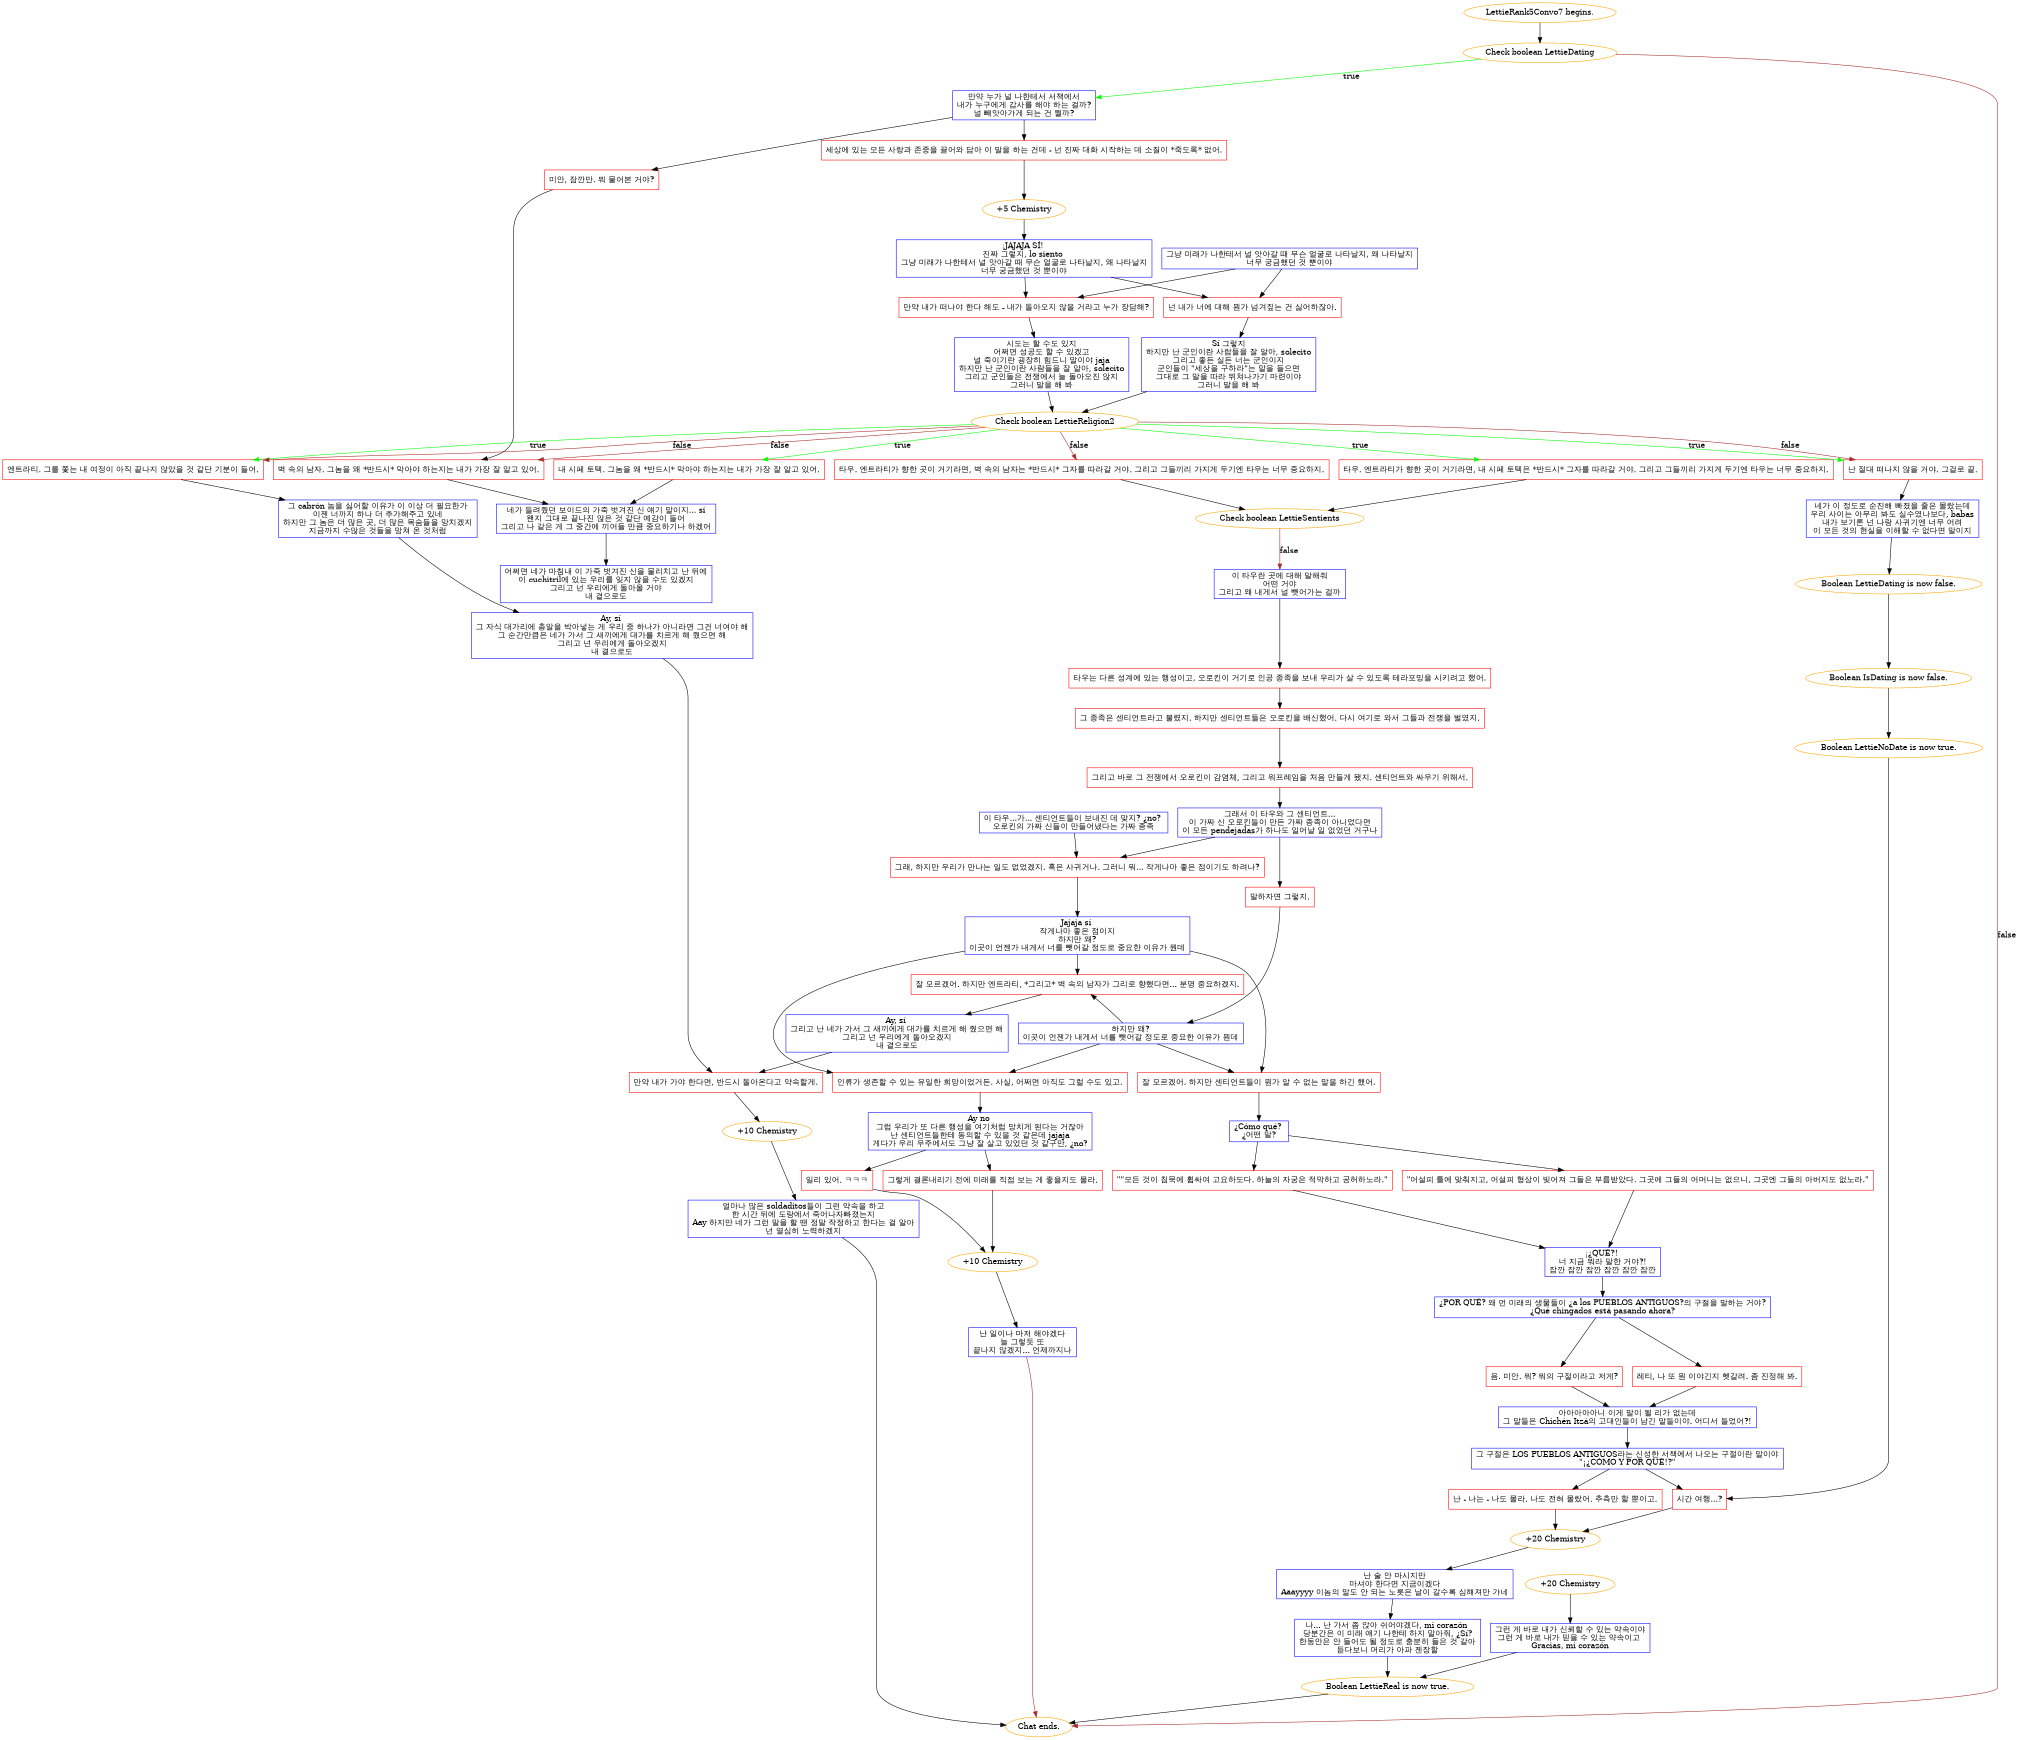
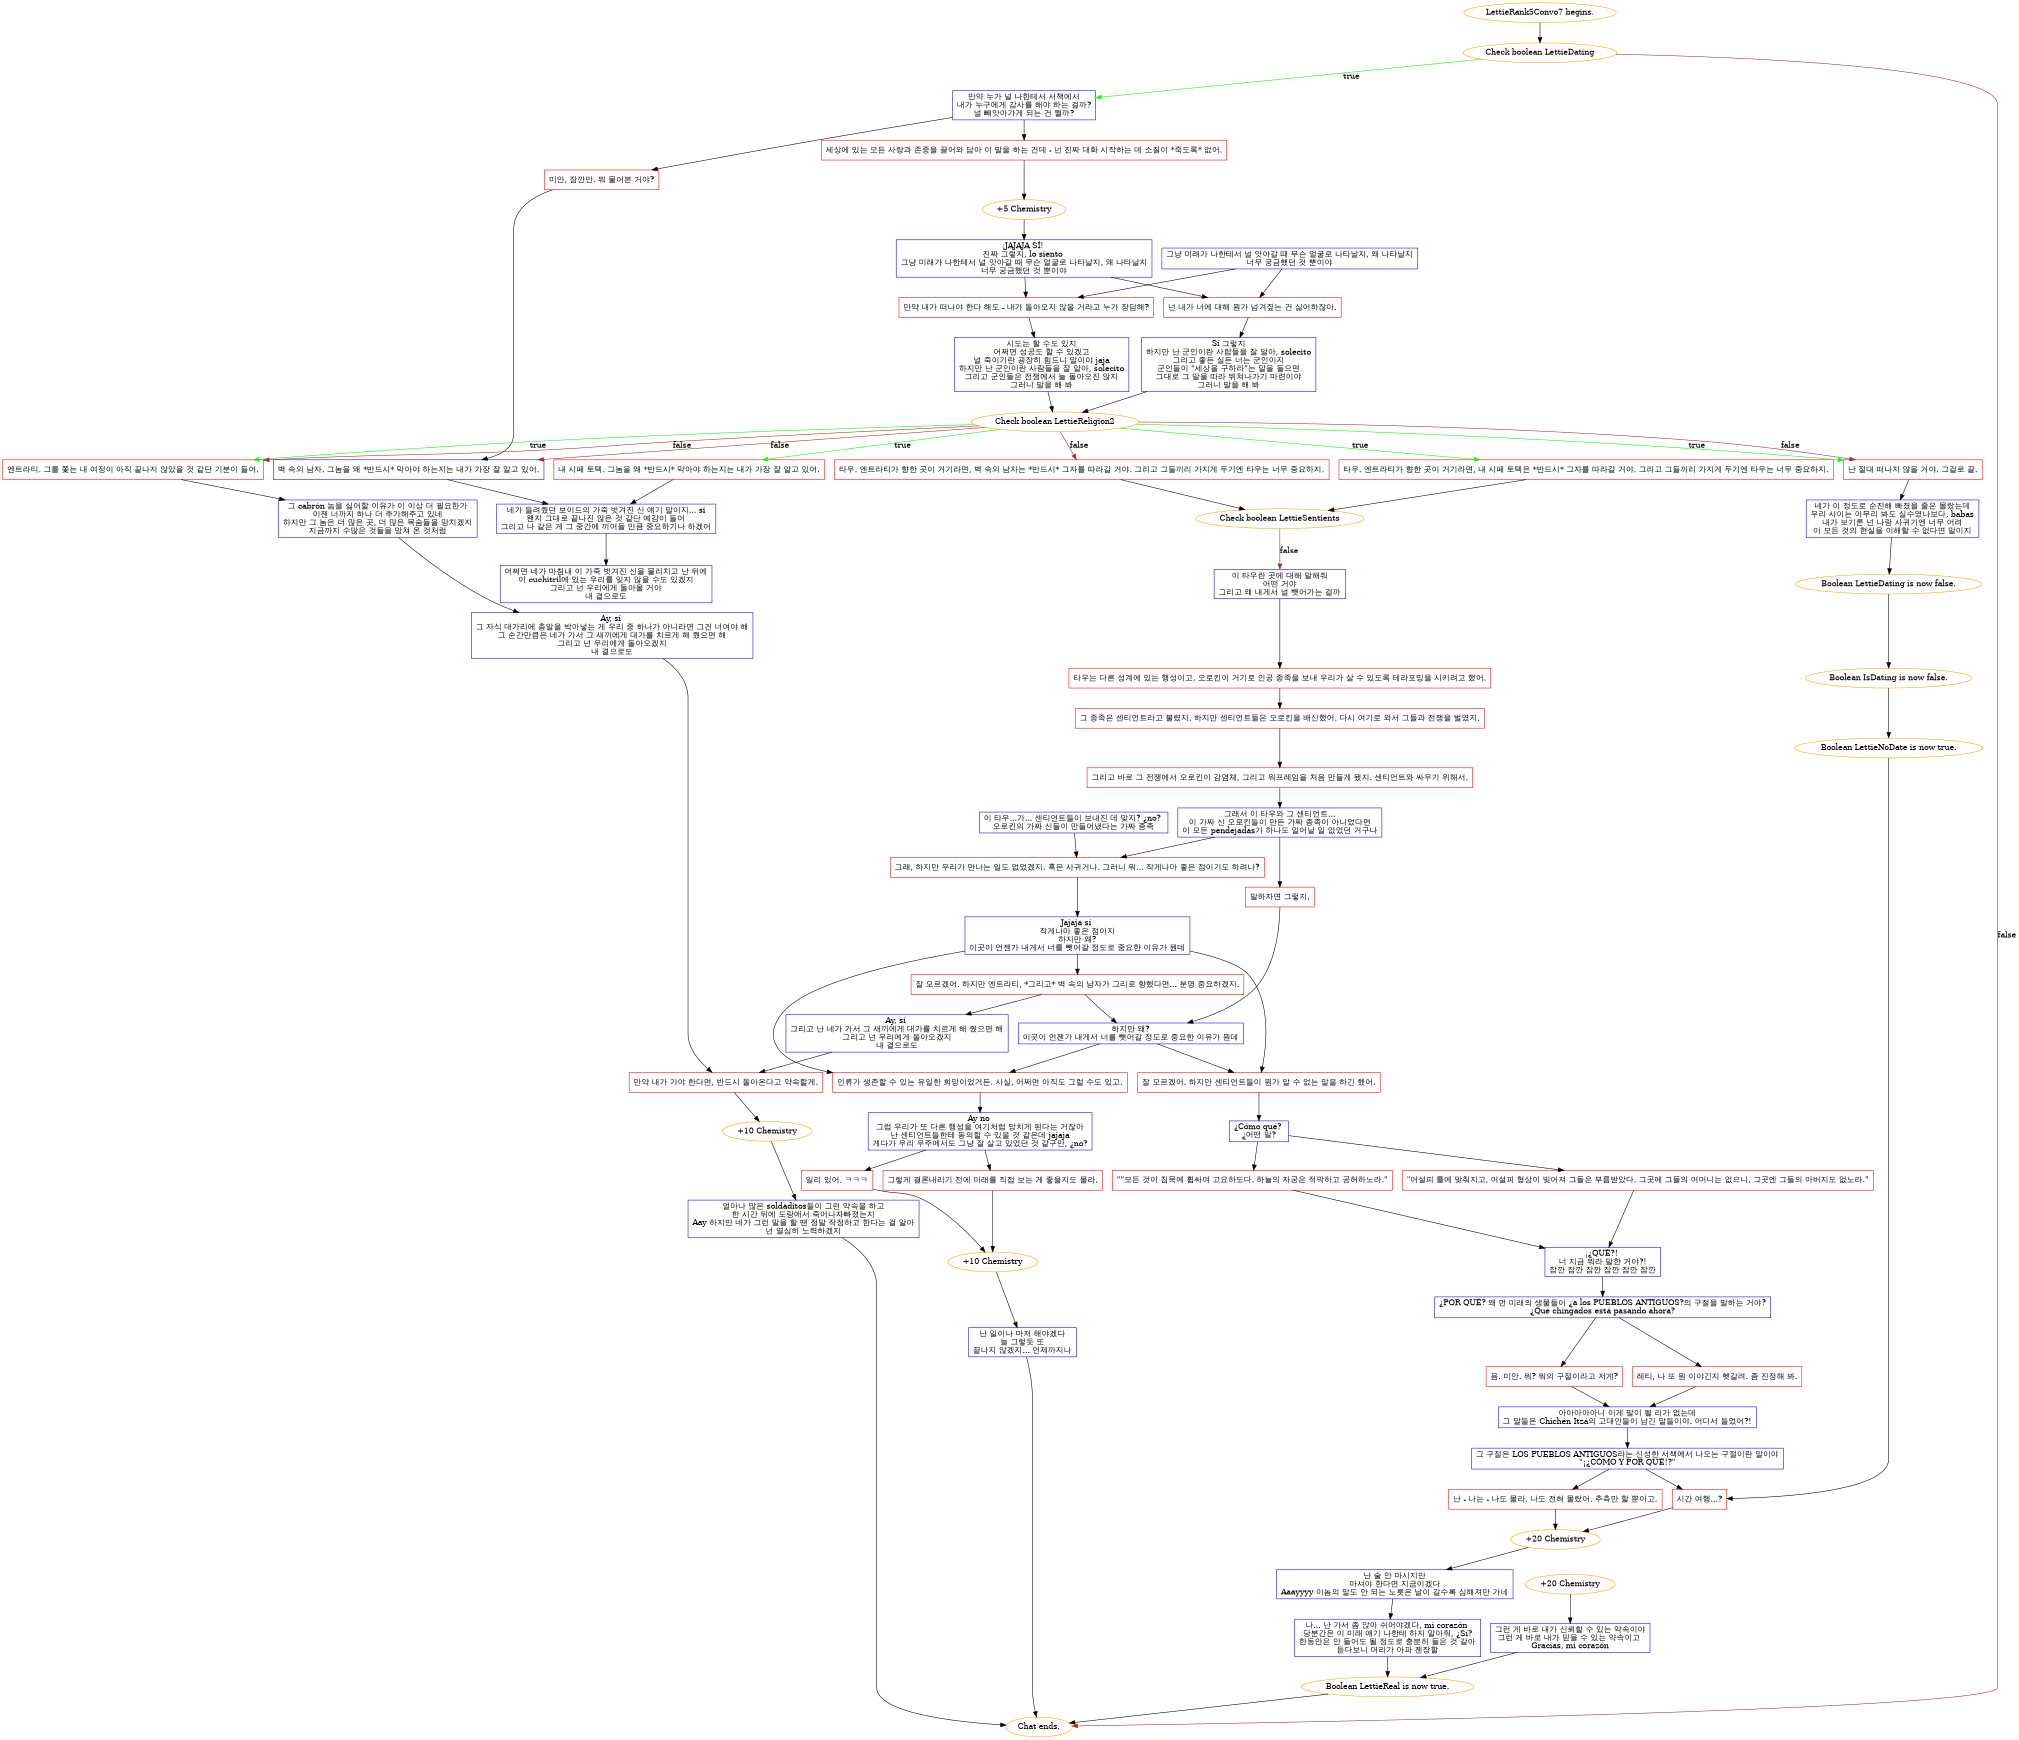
(409, 470) -> (409, 470)
(1109, 1010) -> (1098, 1007)
(1032, 1534) -> (1032, 1534)
